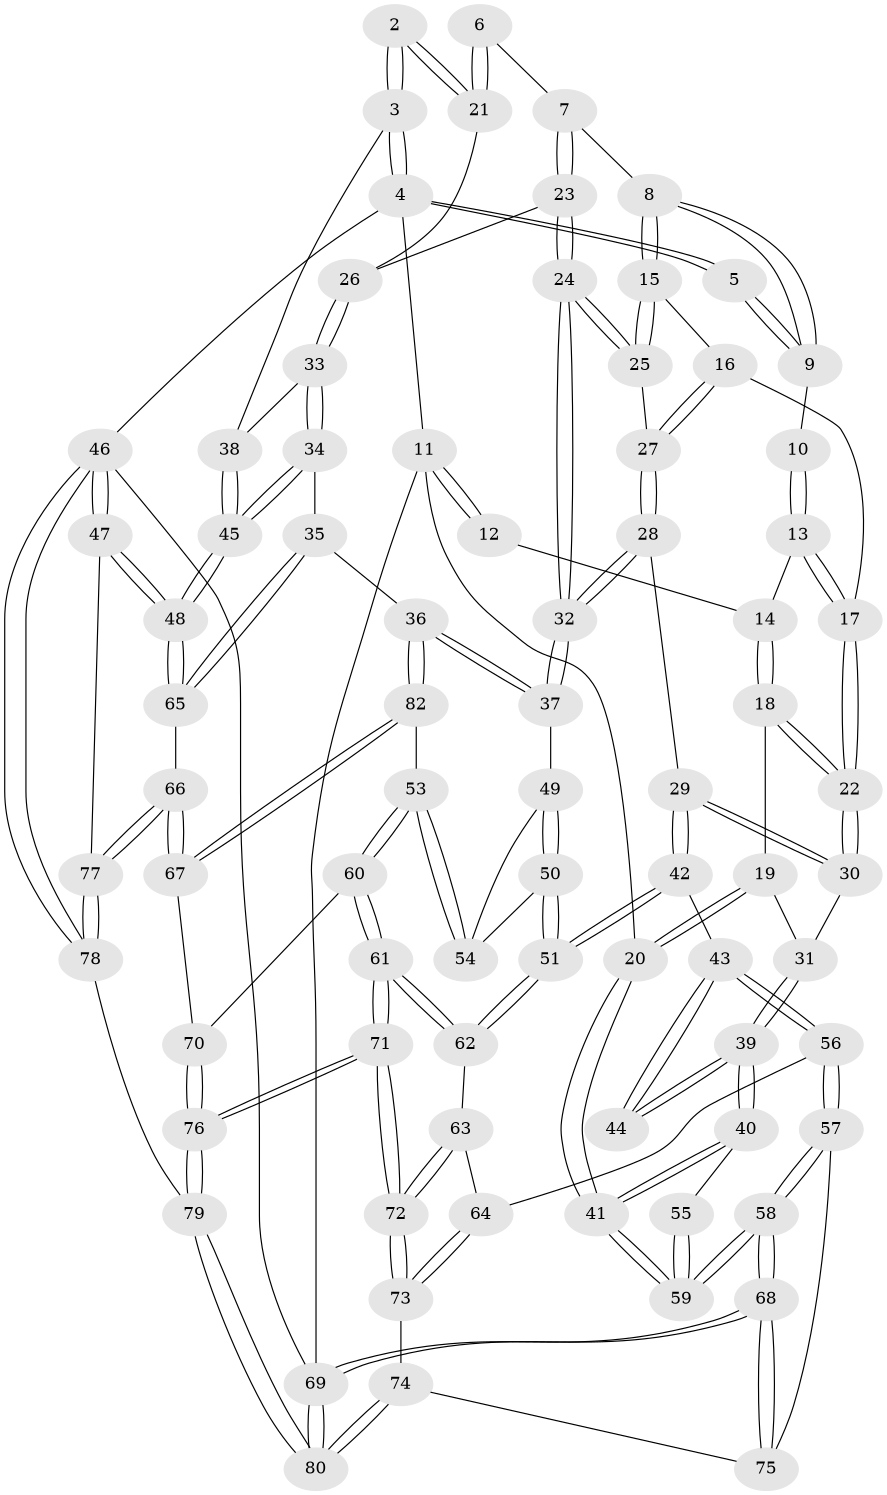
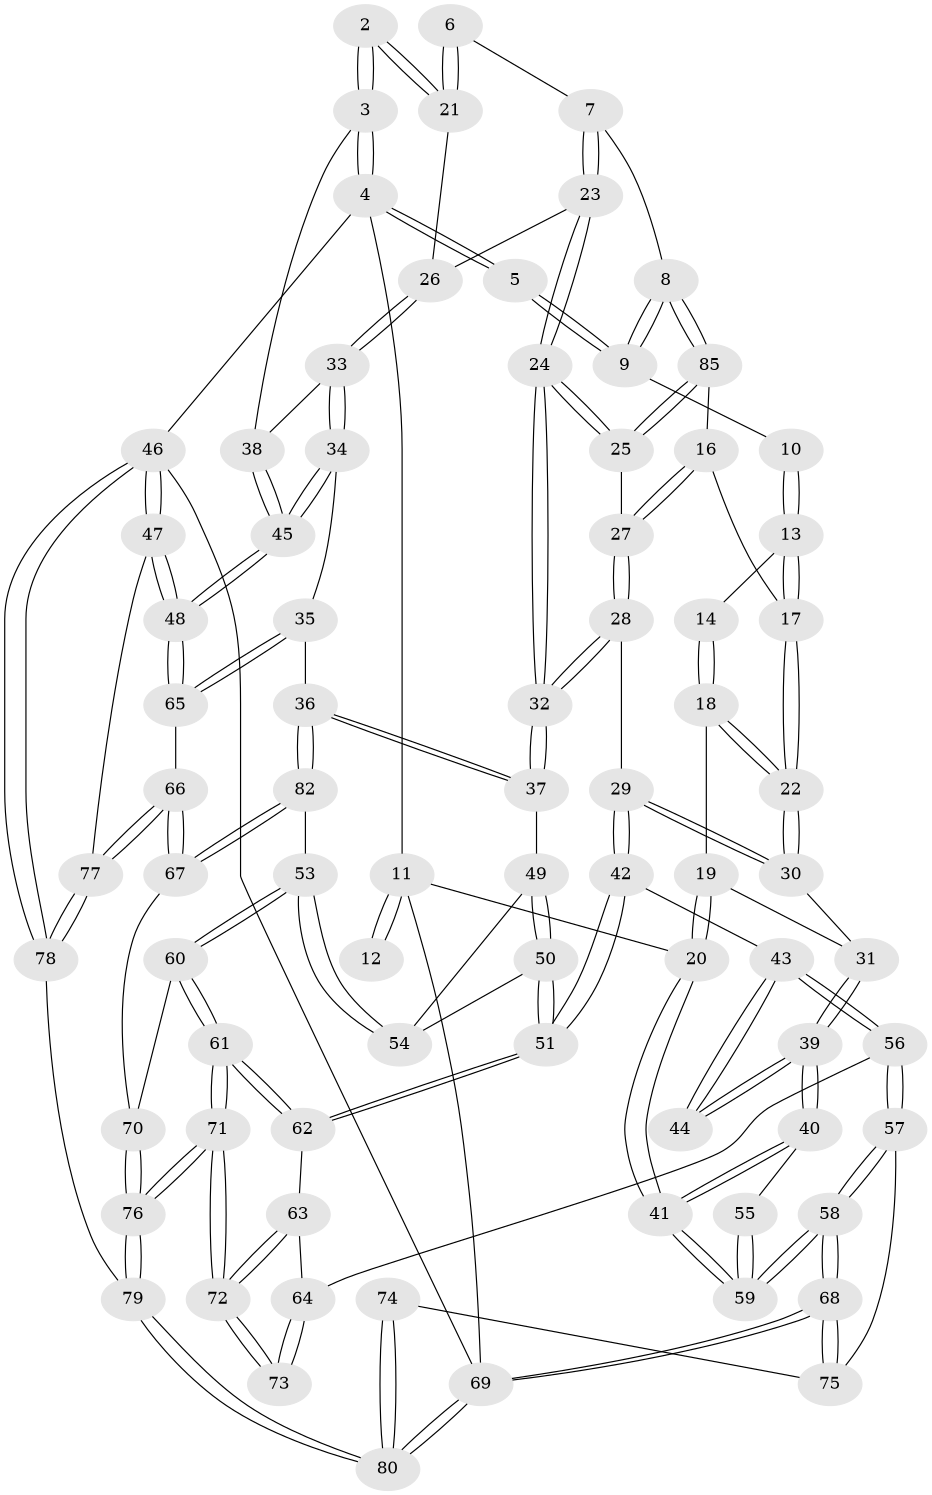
(650, 281) -> (710, 366)
(627, 578) -> none
(401, 1342) -> none
